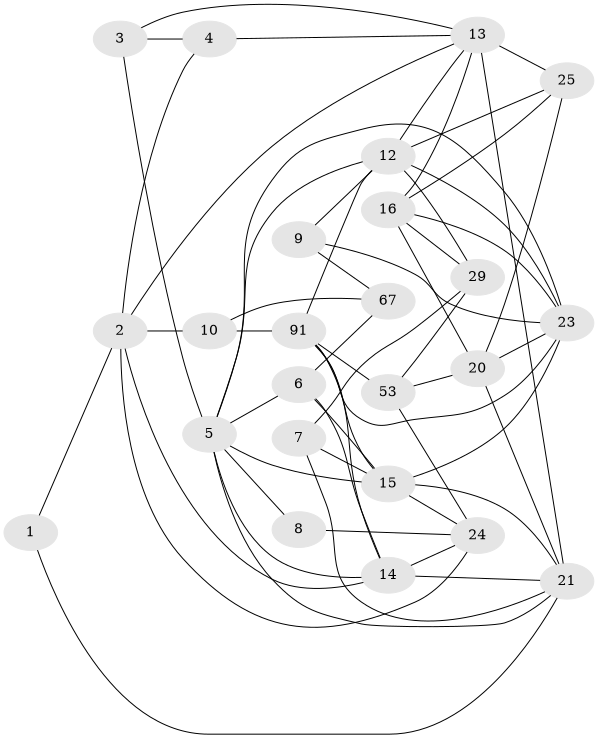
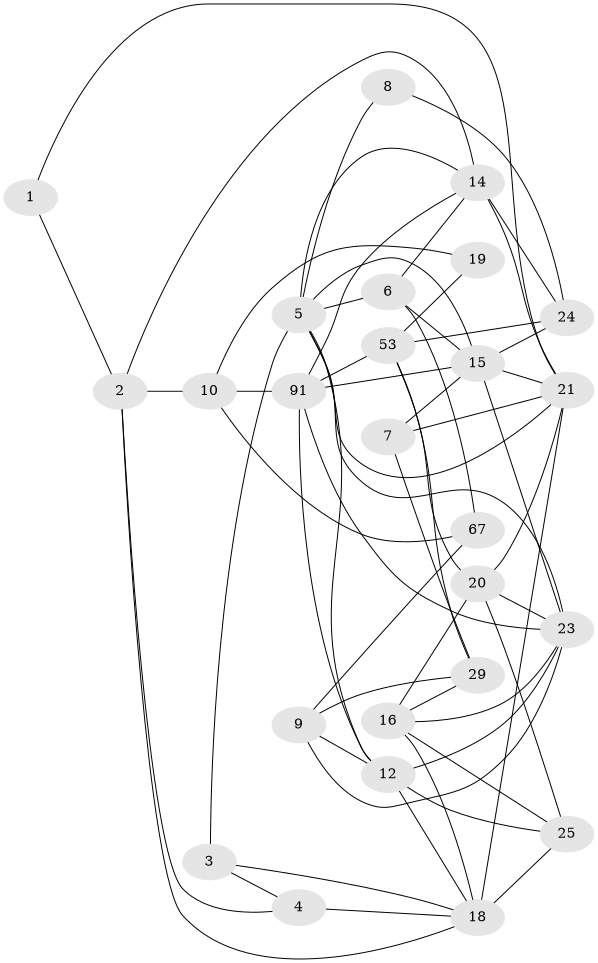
(478, 35) -> (478, 918)
(438, 214) -> (383, 688)
none -> (478, 260)
(223, 595) -> none
